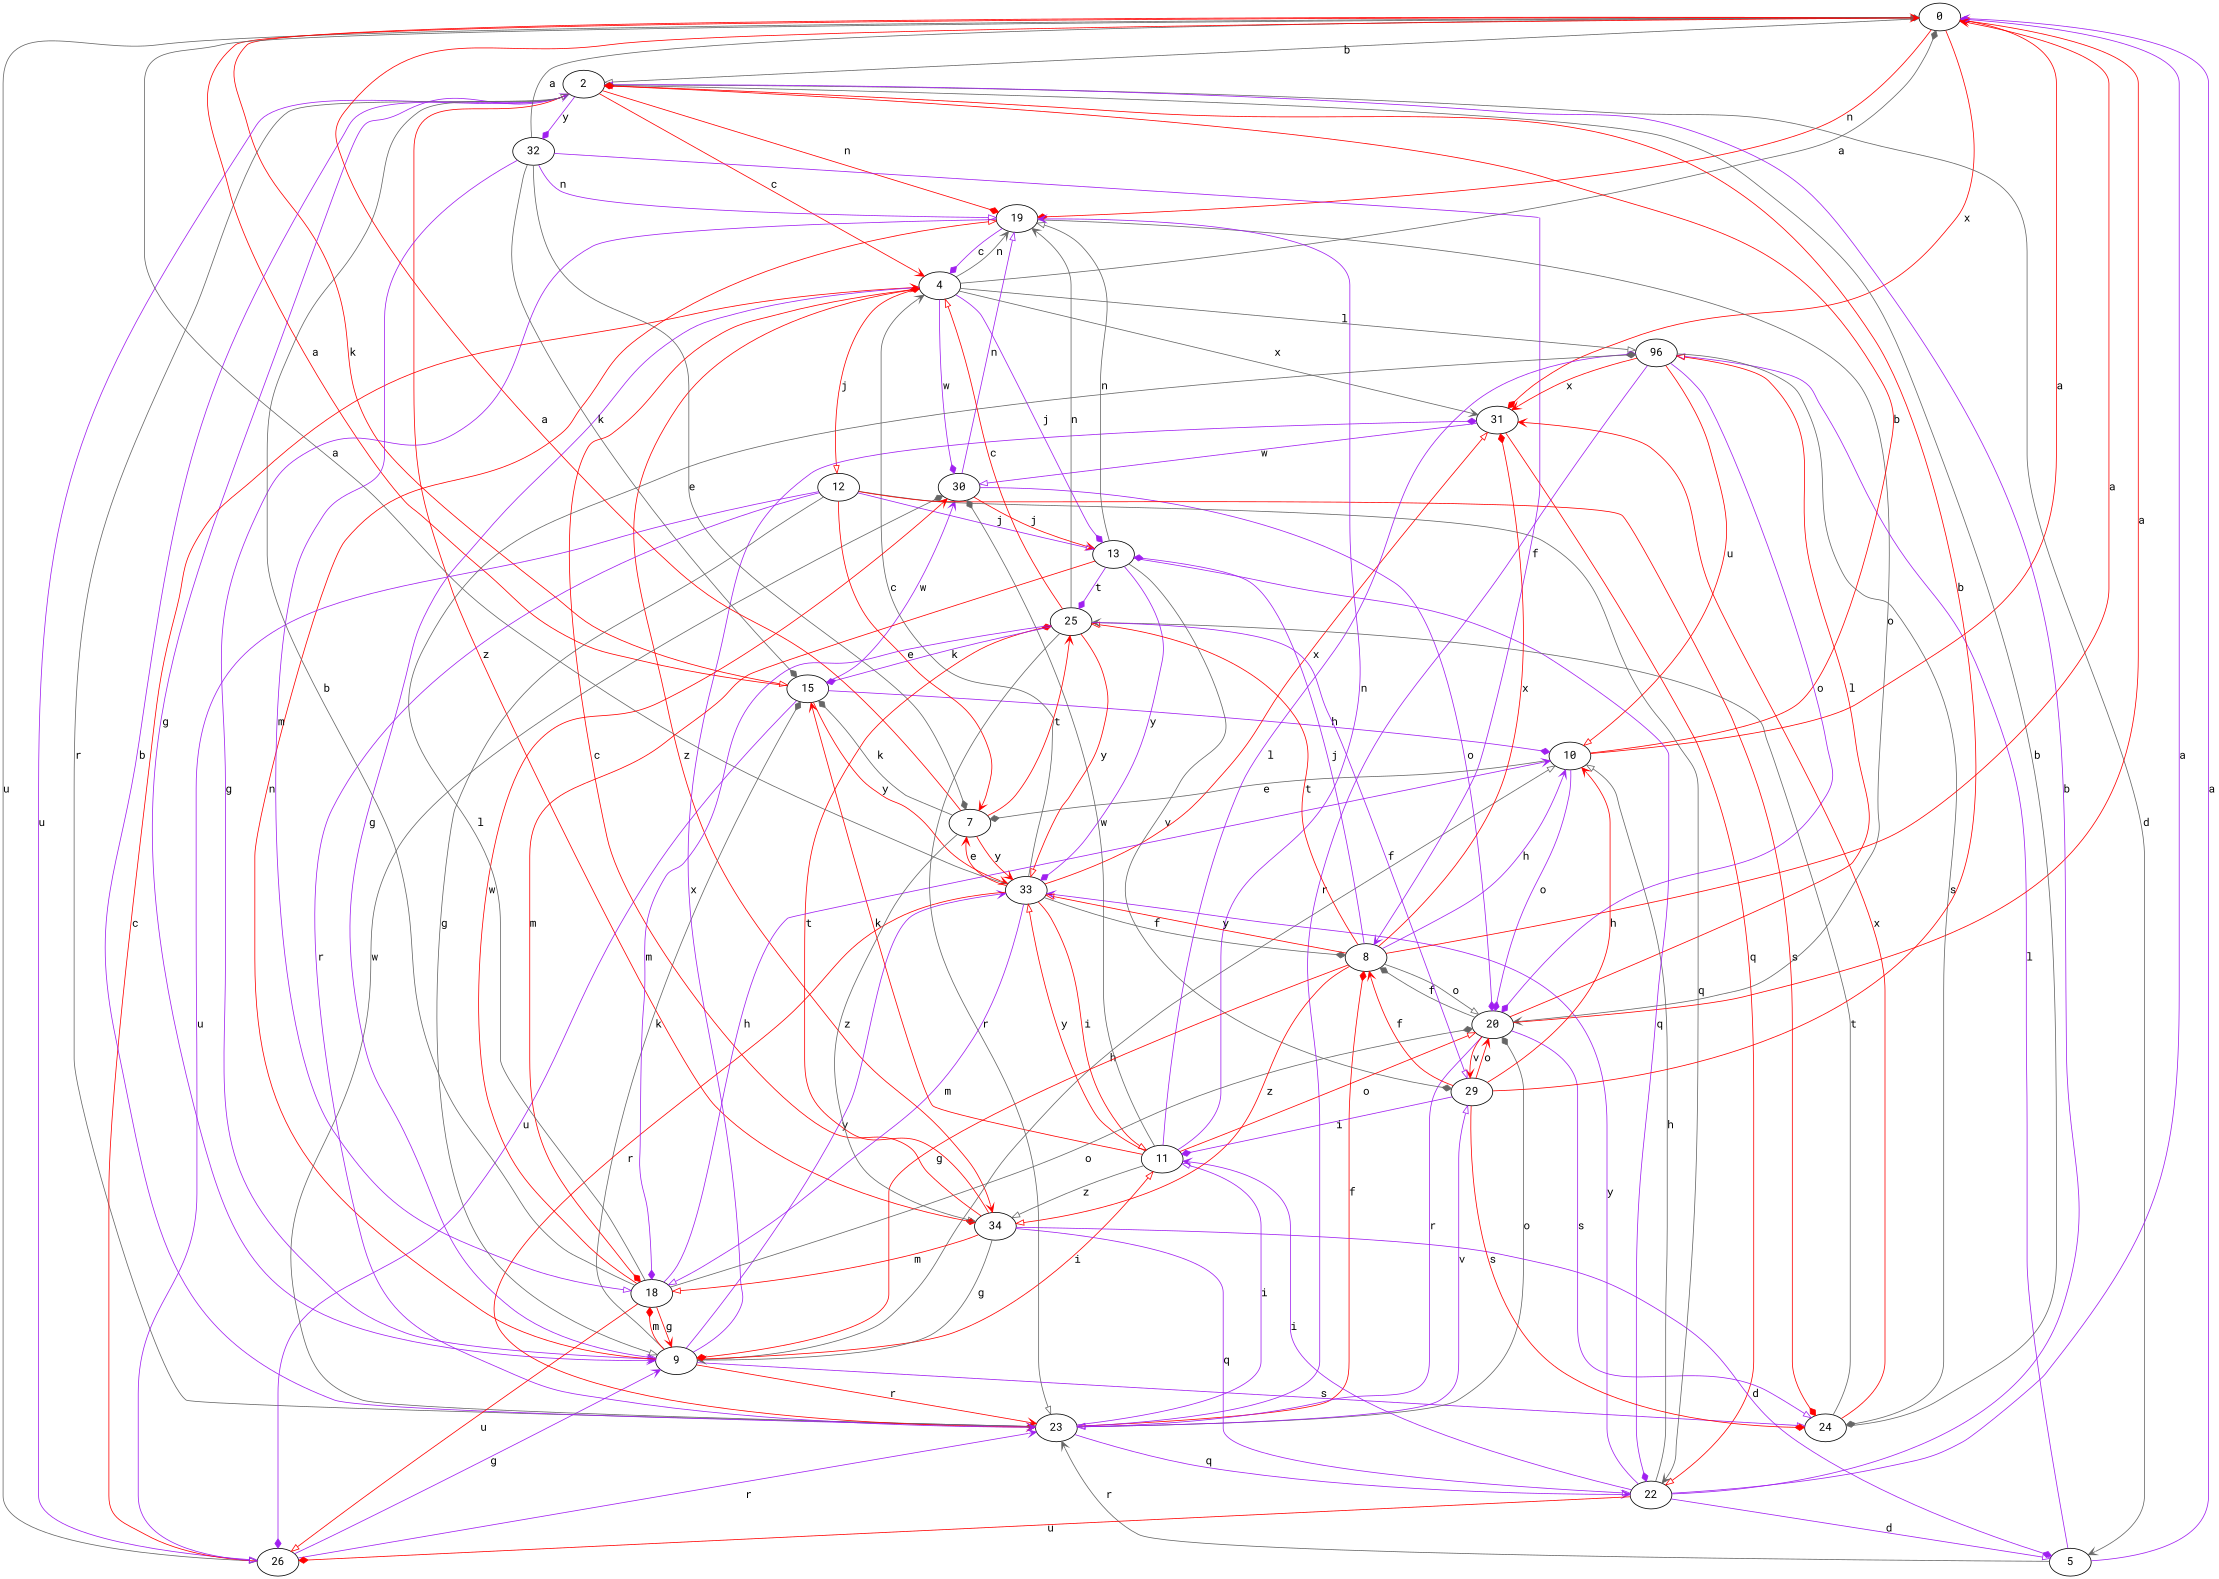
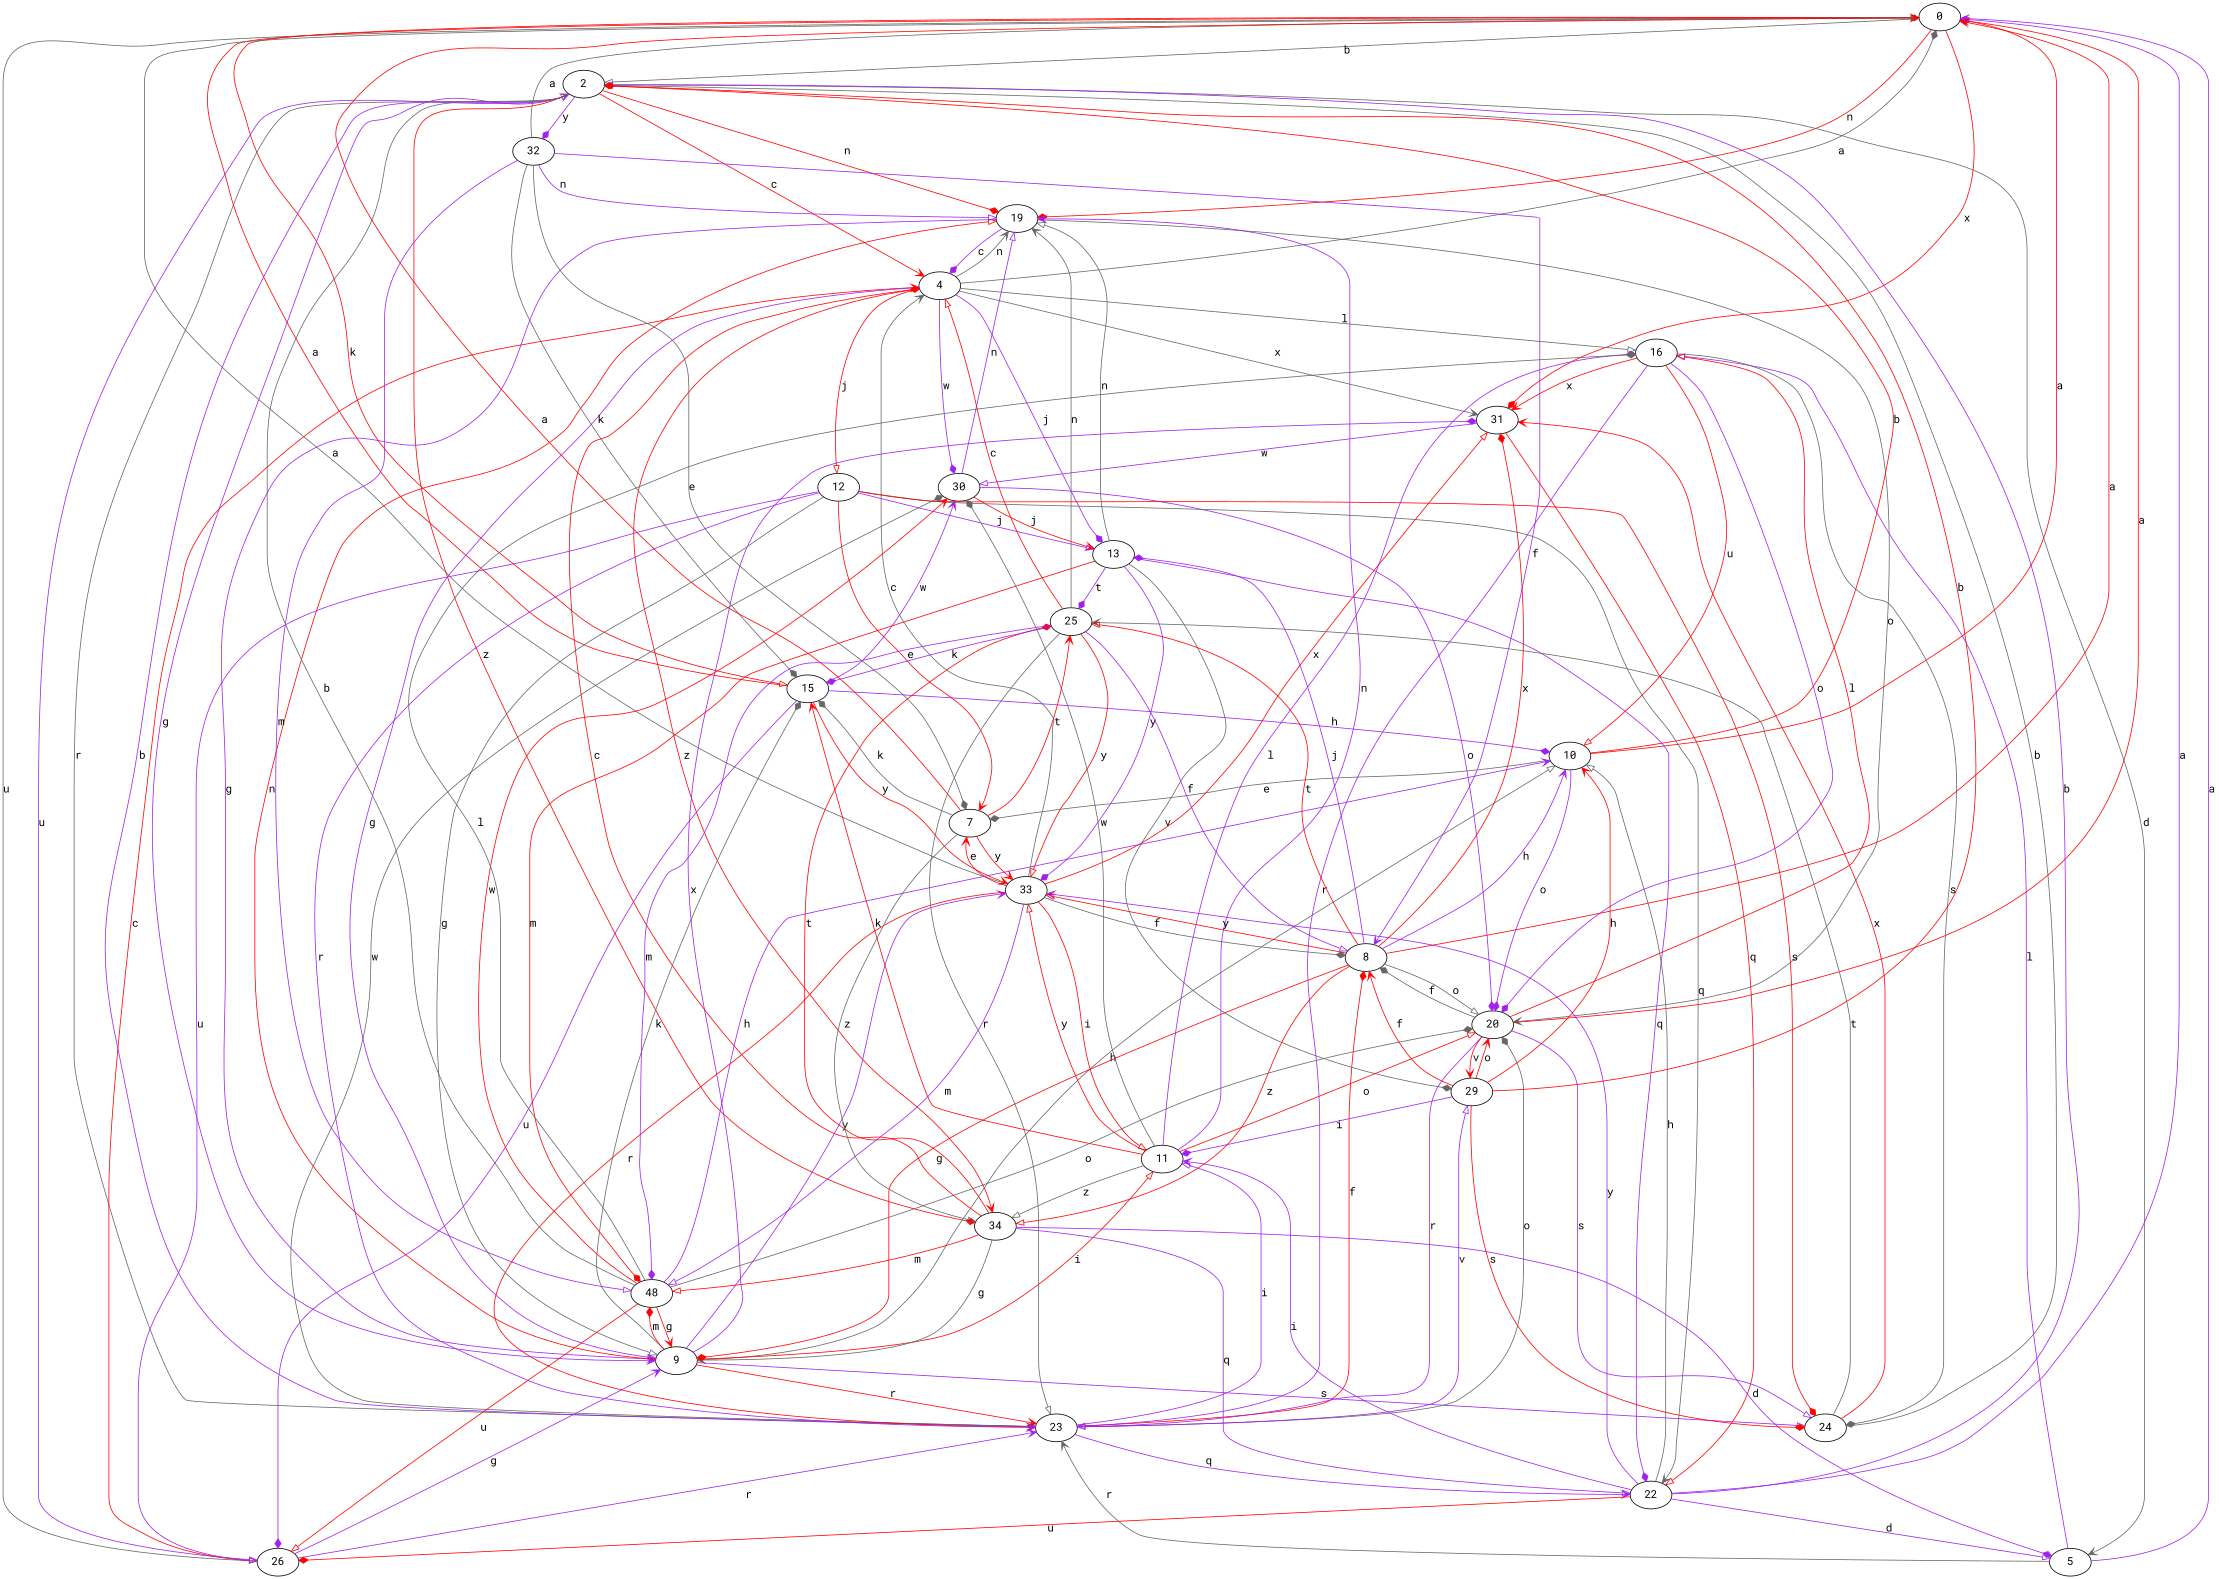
(1656, 353) -> (1656, 353)
(1349, 761) -> (1197, 818)
(652, 1293) -> (652, 1293)
